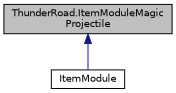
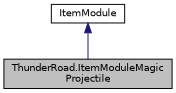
(88, 57) -> (88, 46)
